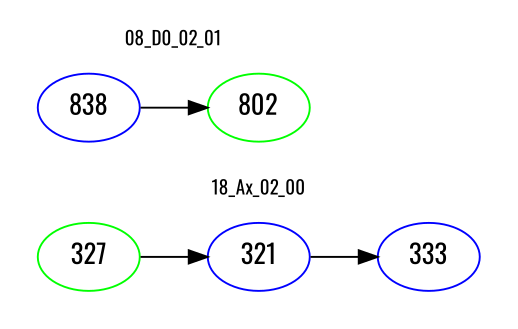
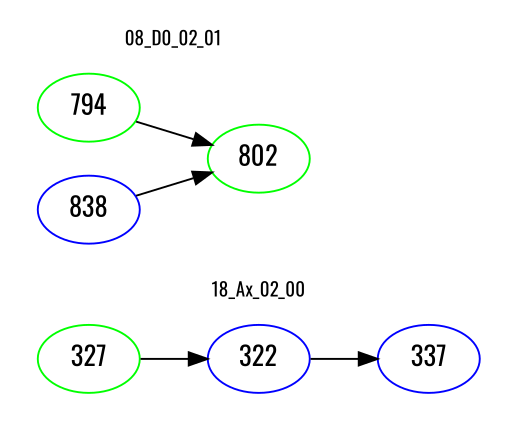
none -> (89, 108)
(259, 257) -> (259, 359)
(429, 257) -> (429, 359)
